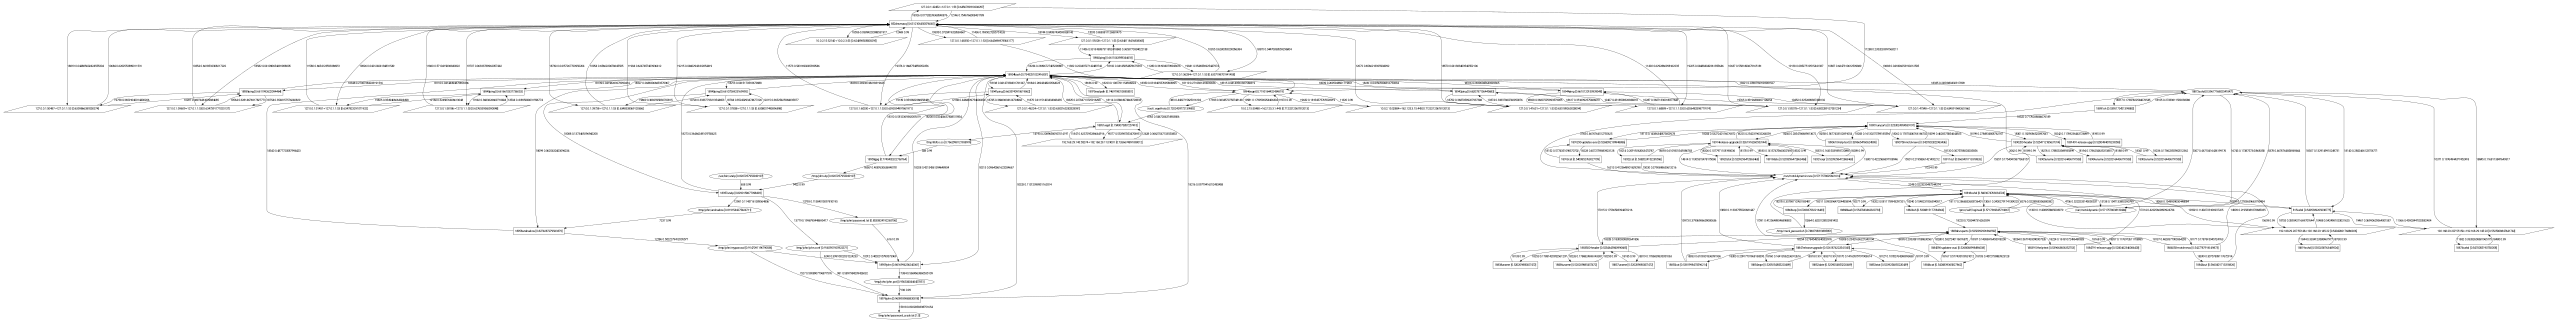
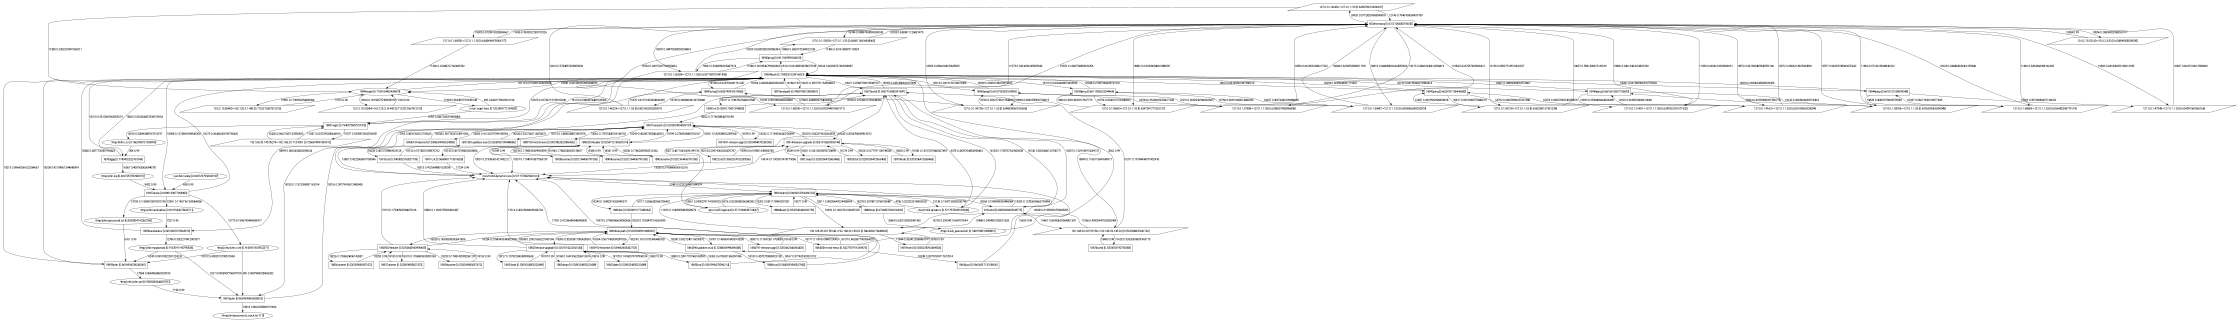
none -> (799, 28)
(2212, 92) -> (884, 92)
(1752, 97) -> none
